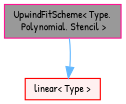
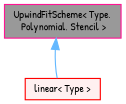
(70, 53) -> (55, 64)
